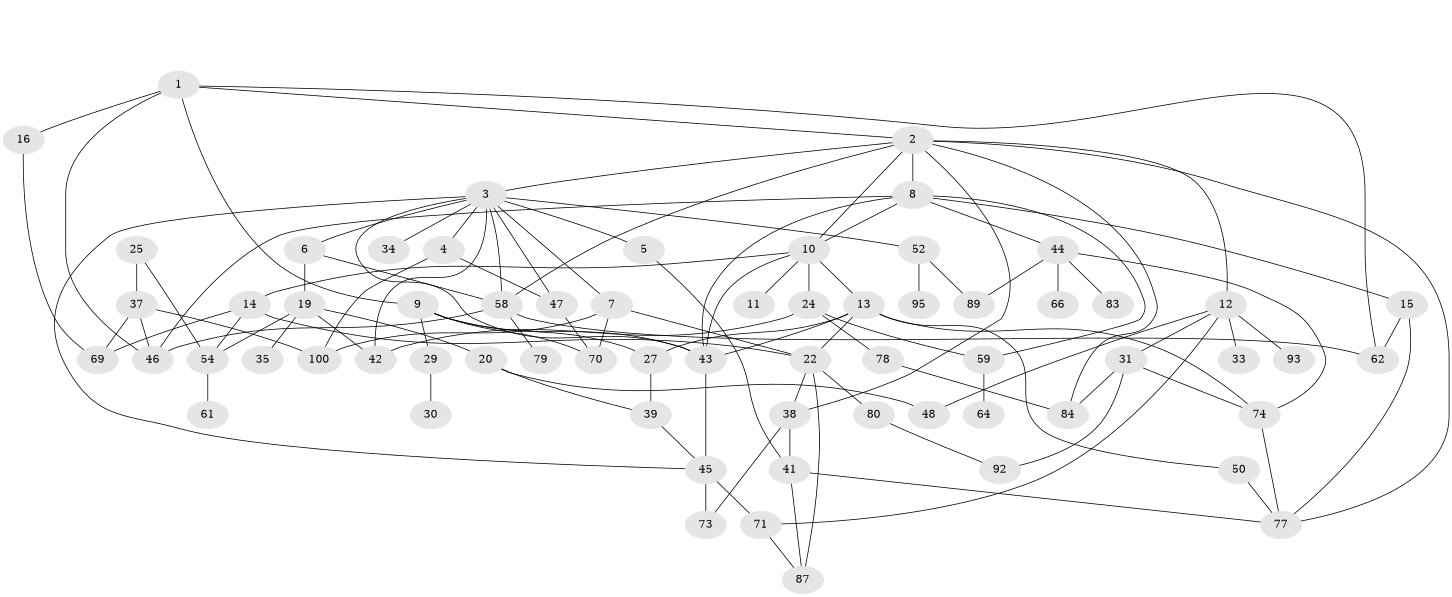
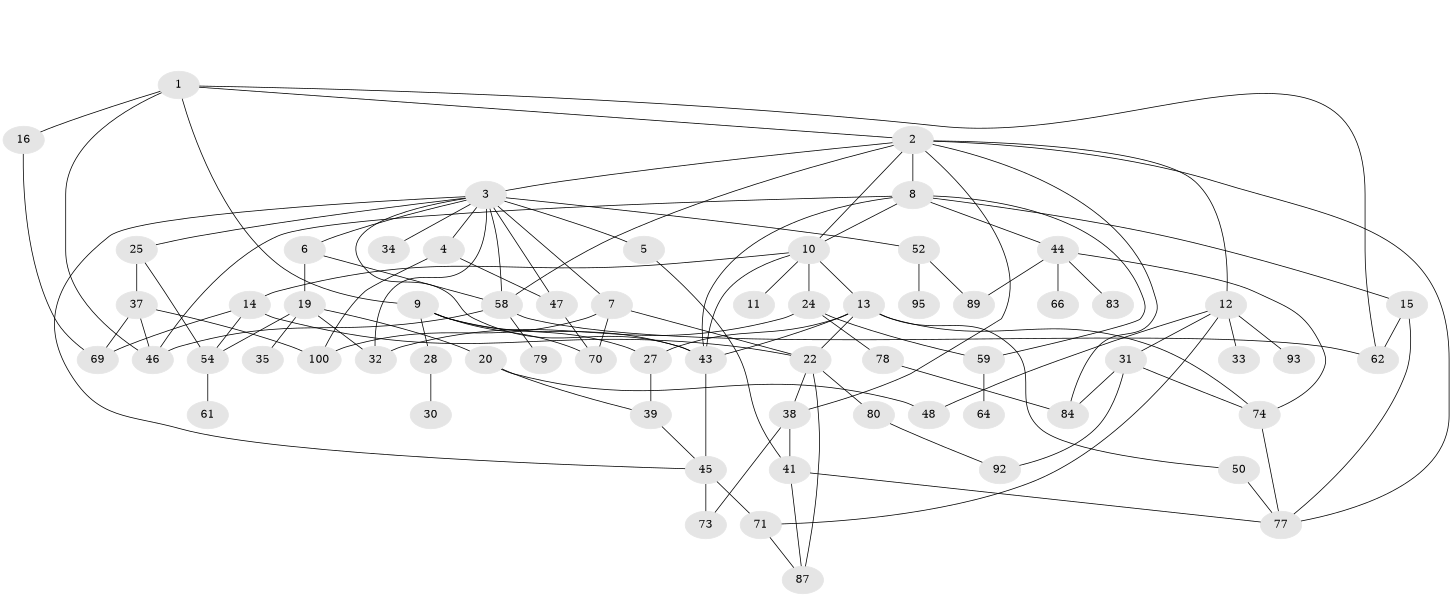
none -> (310, 218)
(376, 360) -> (376, 360)
(431, 360) -> (431, 360)
